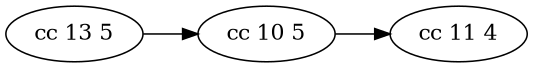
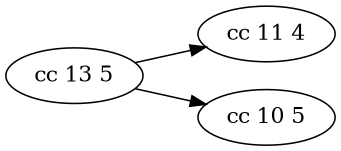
(355, 34) -> (163, 56)
